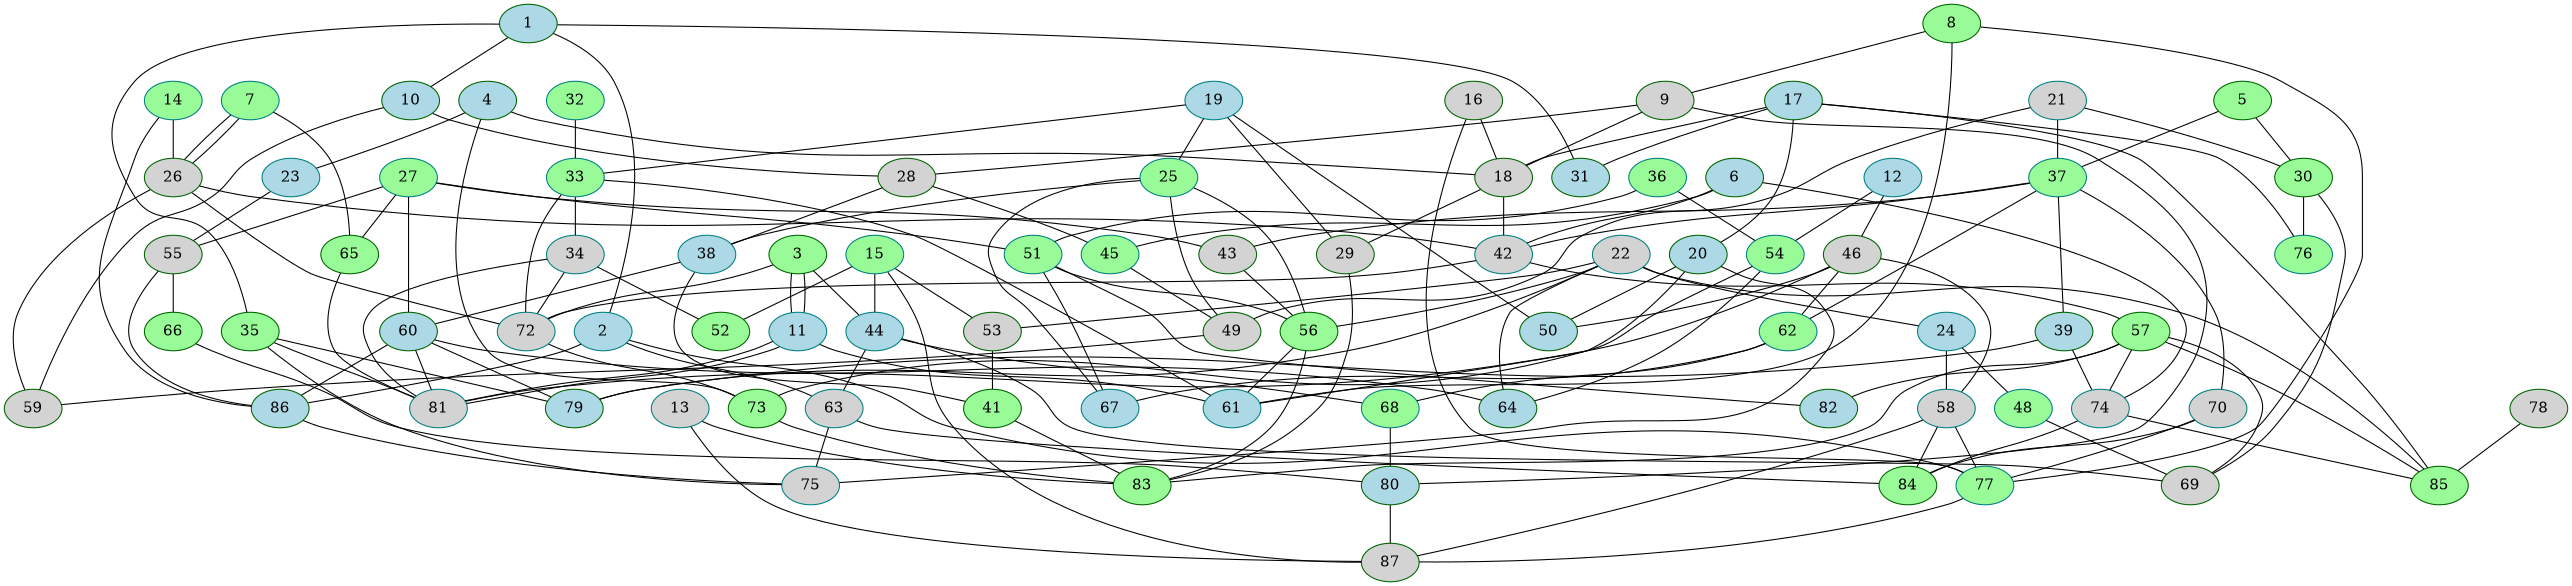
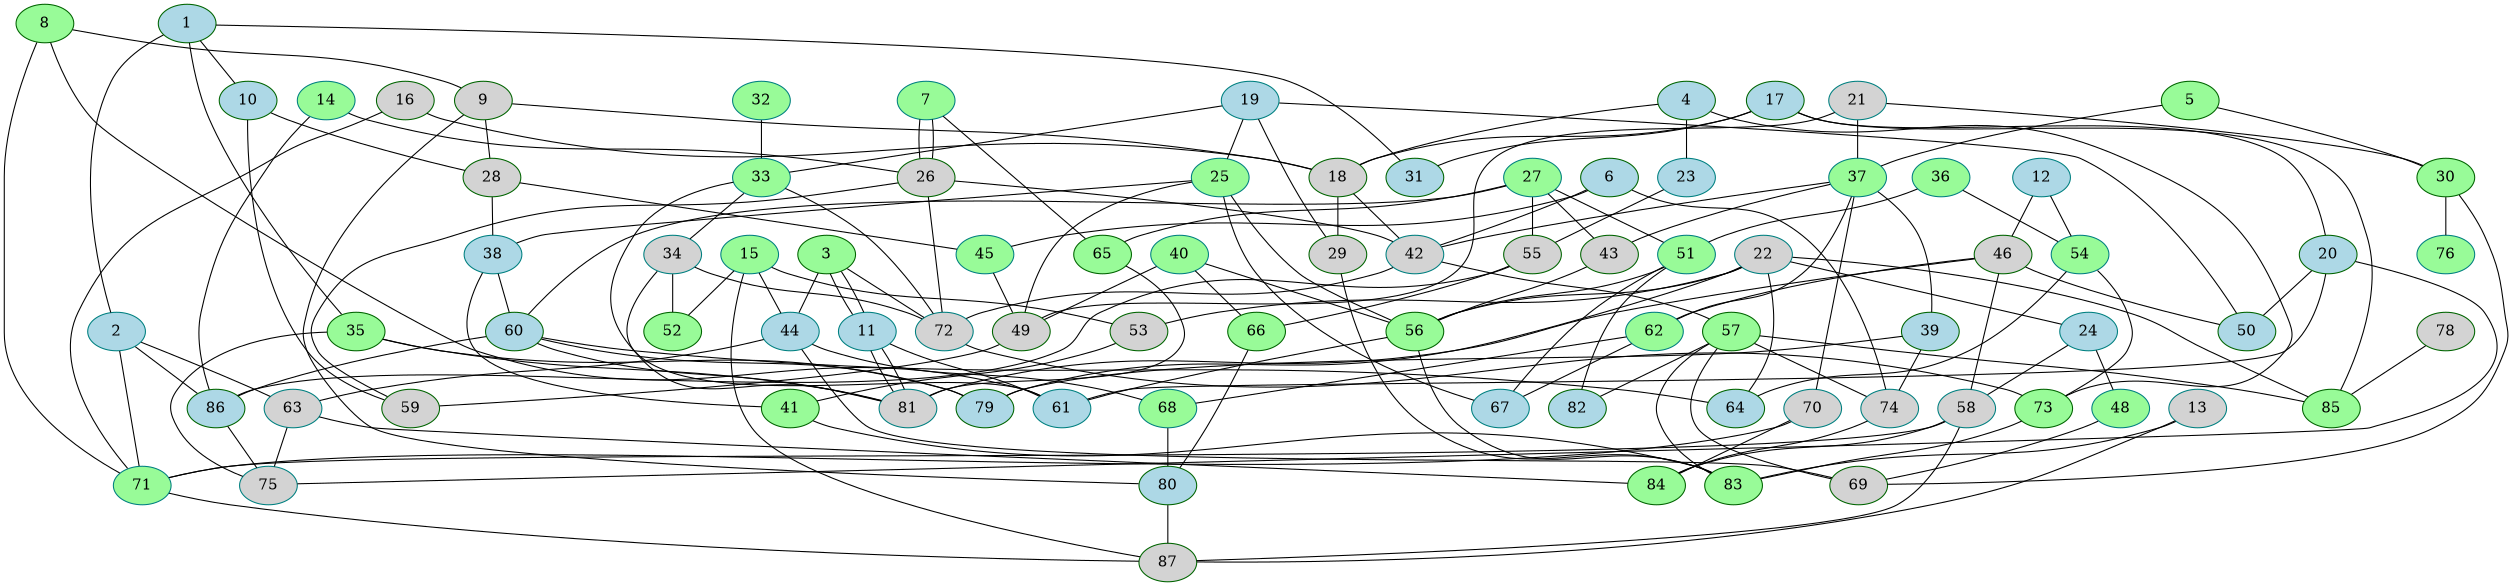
(2076, 132) -> none
none -> (1180, 255)
(2270, 448) -> none
(1985, 486) -> (142, 486)
